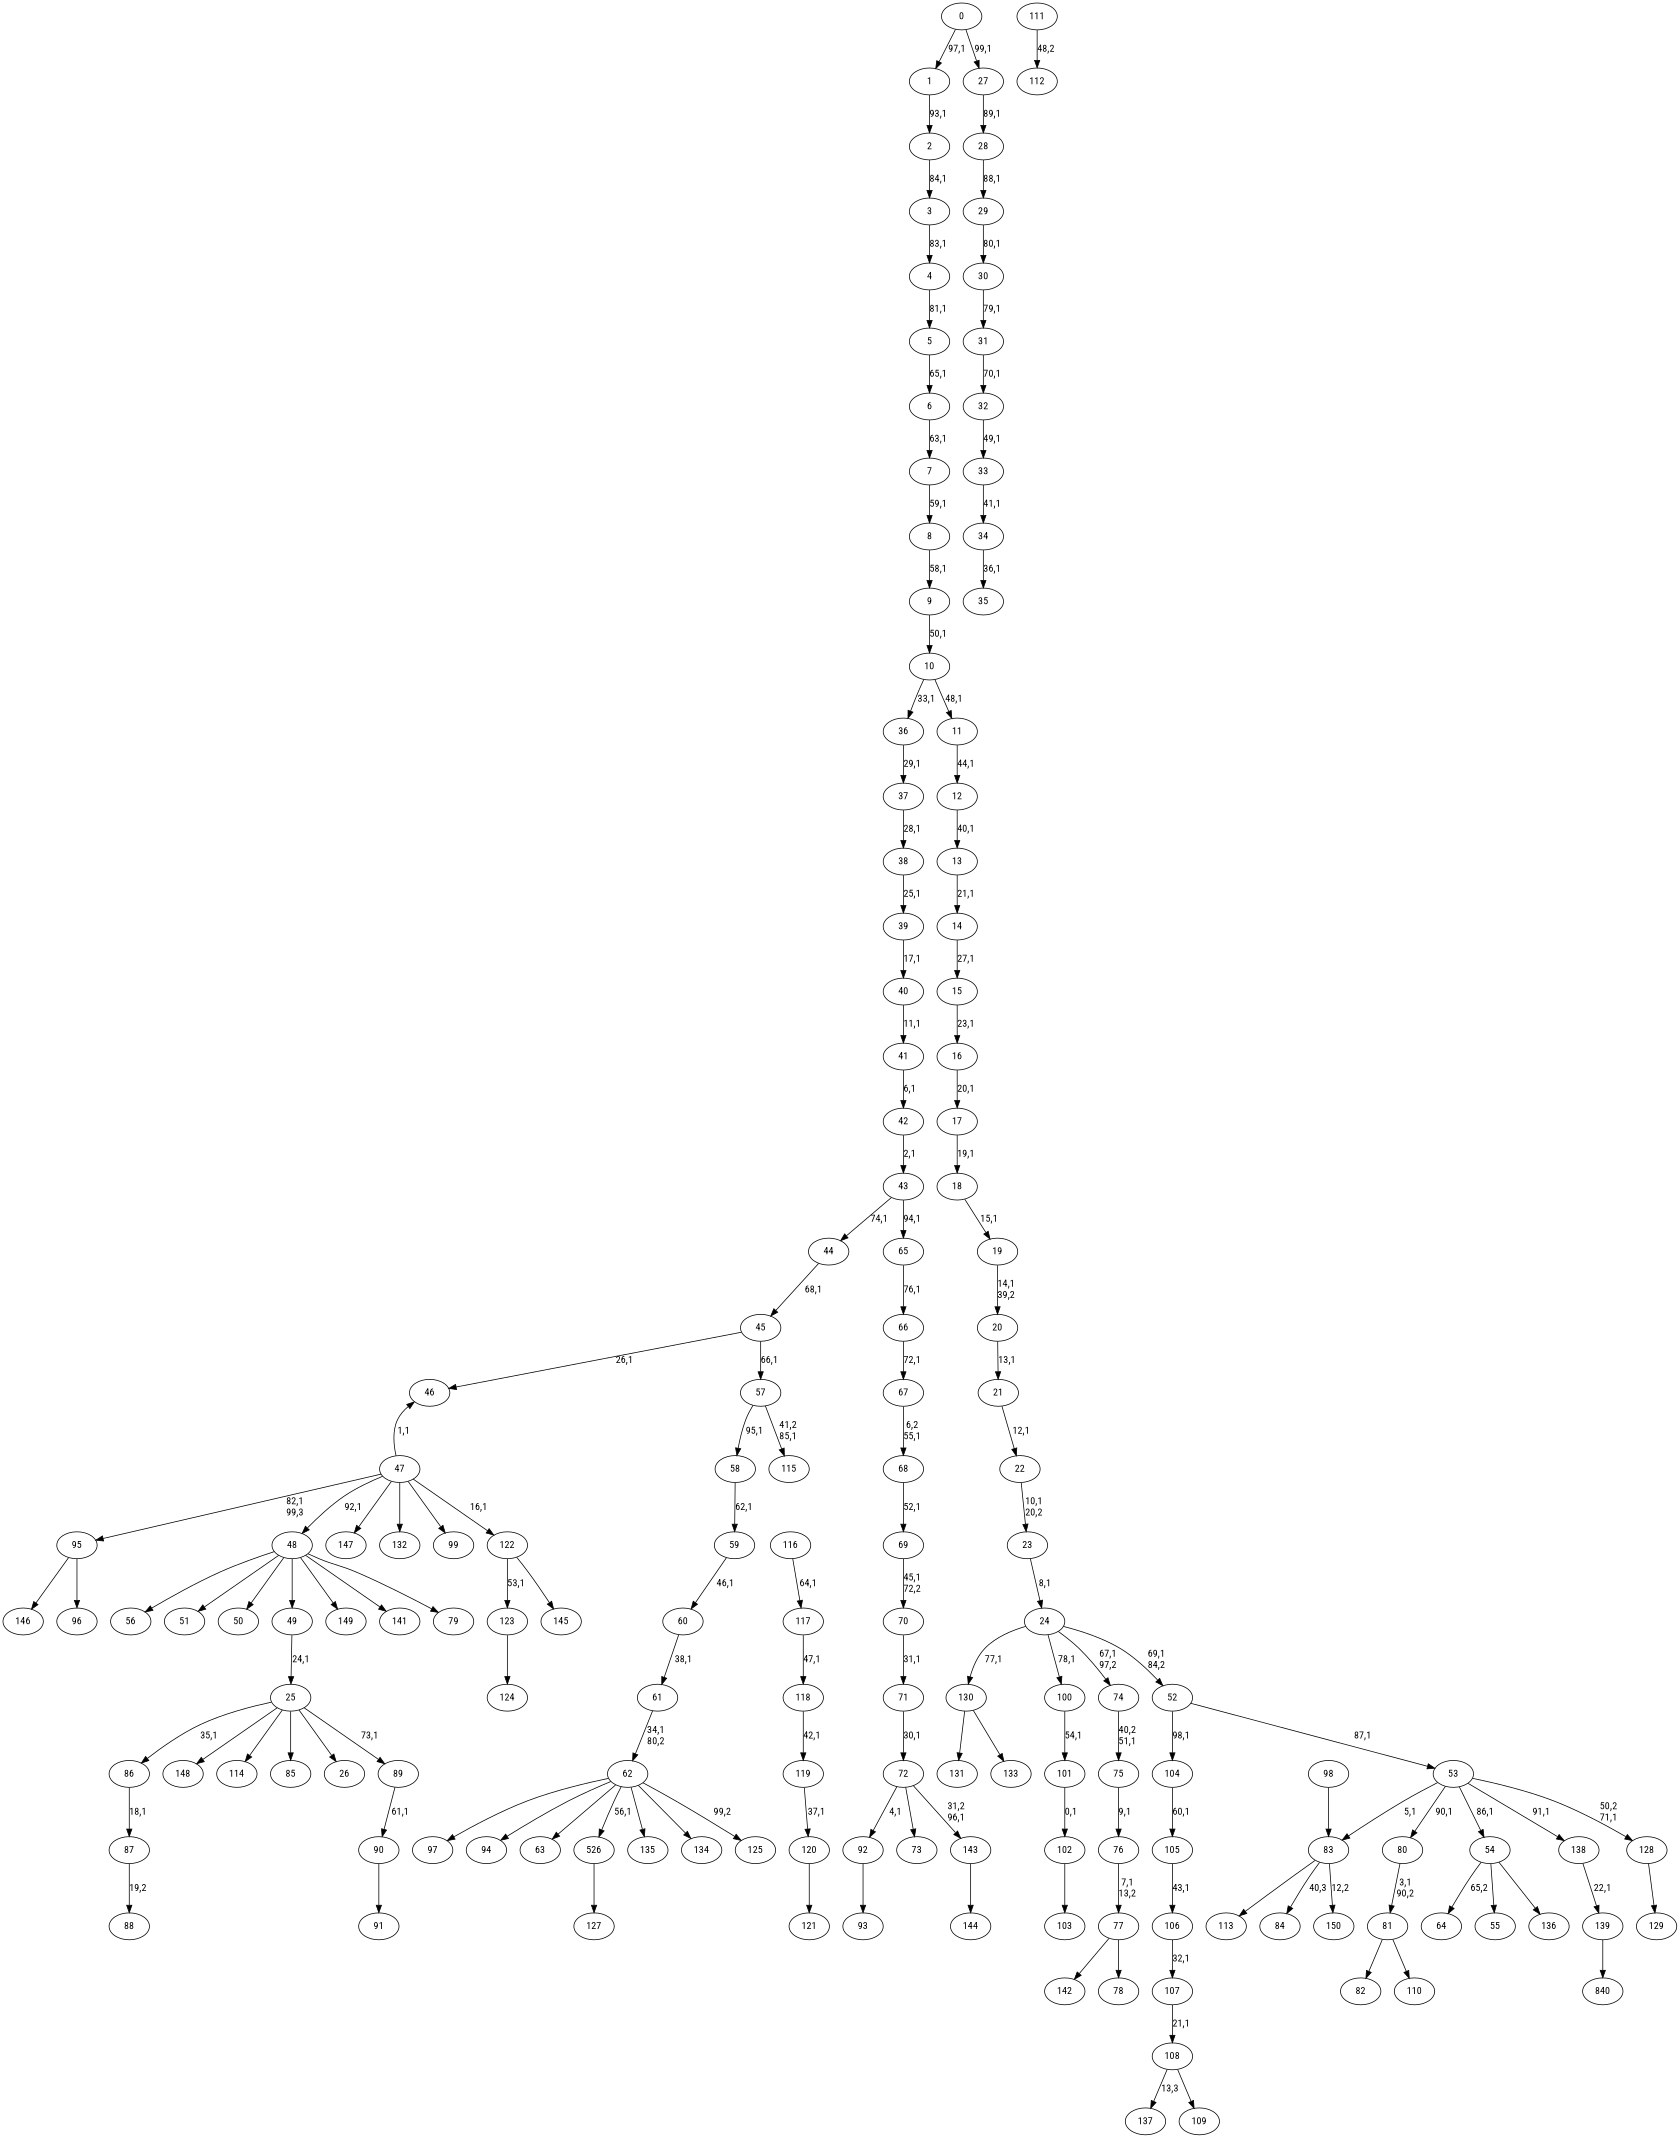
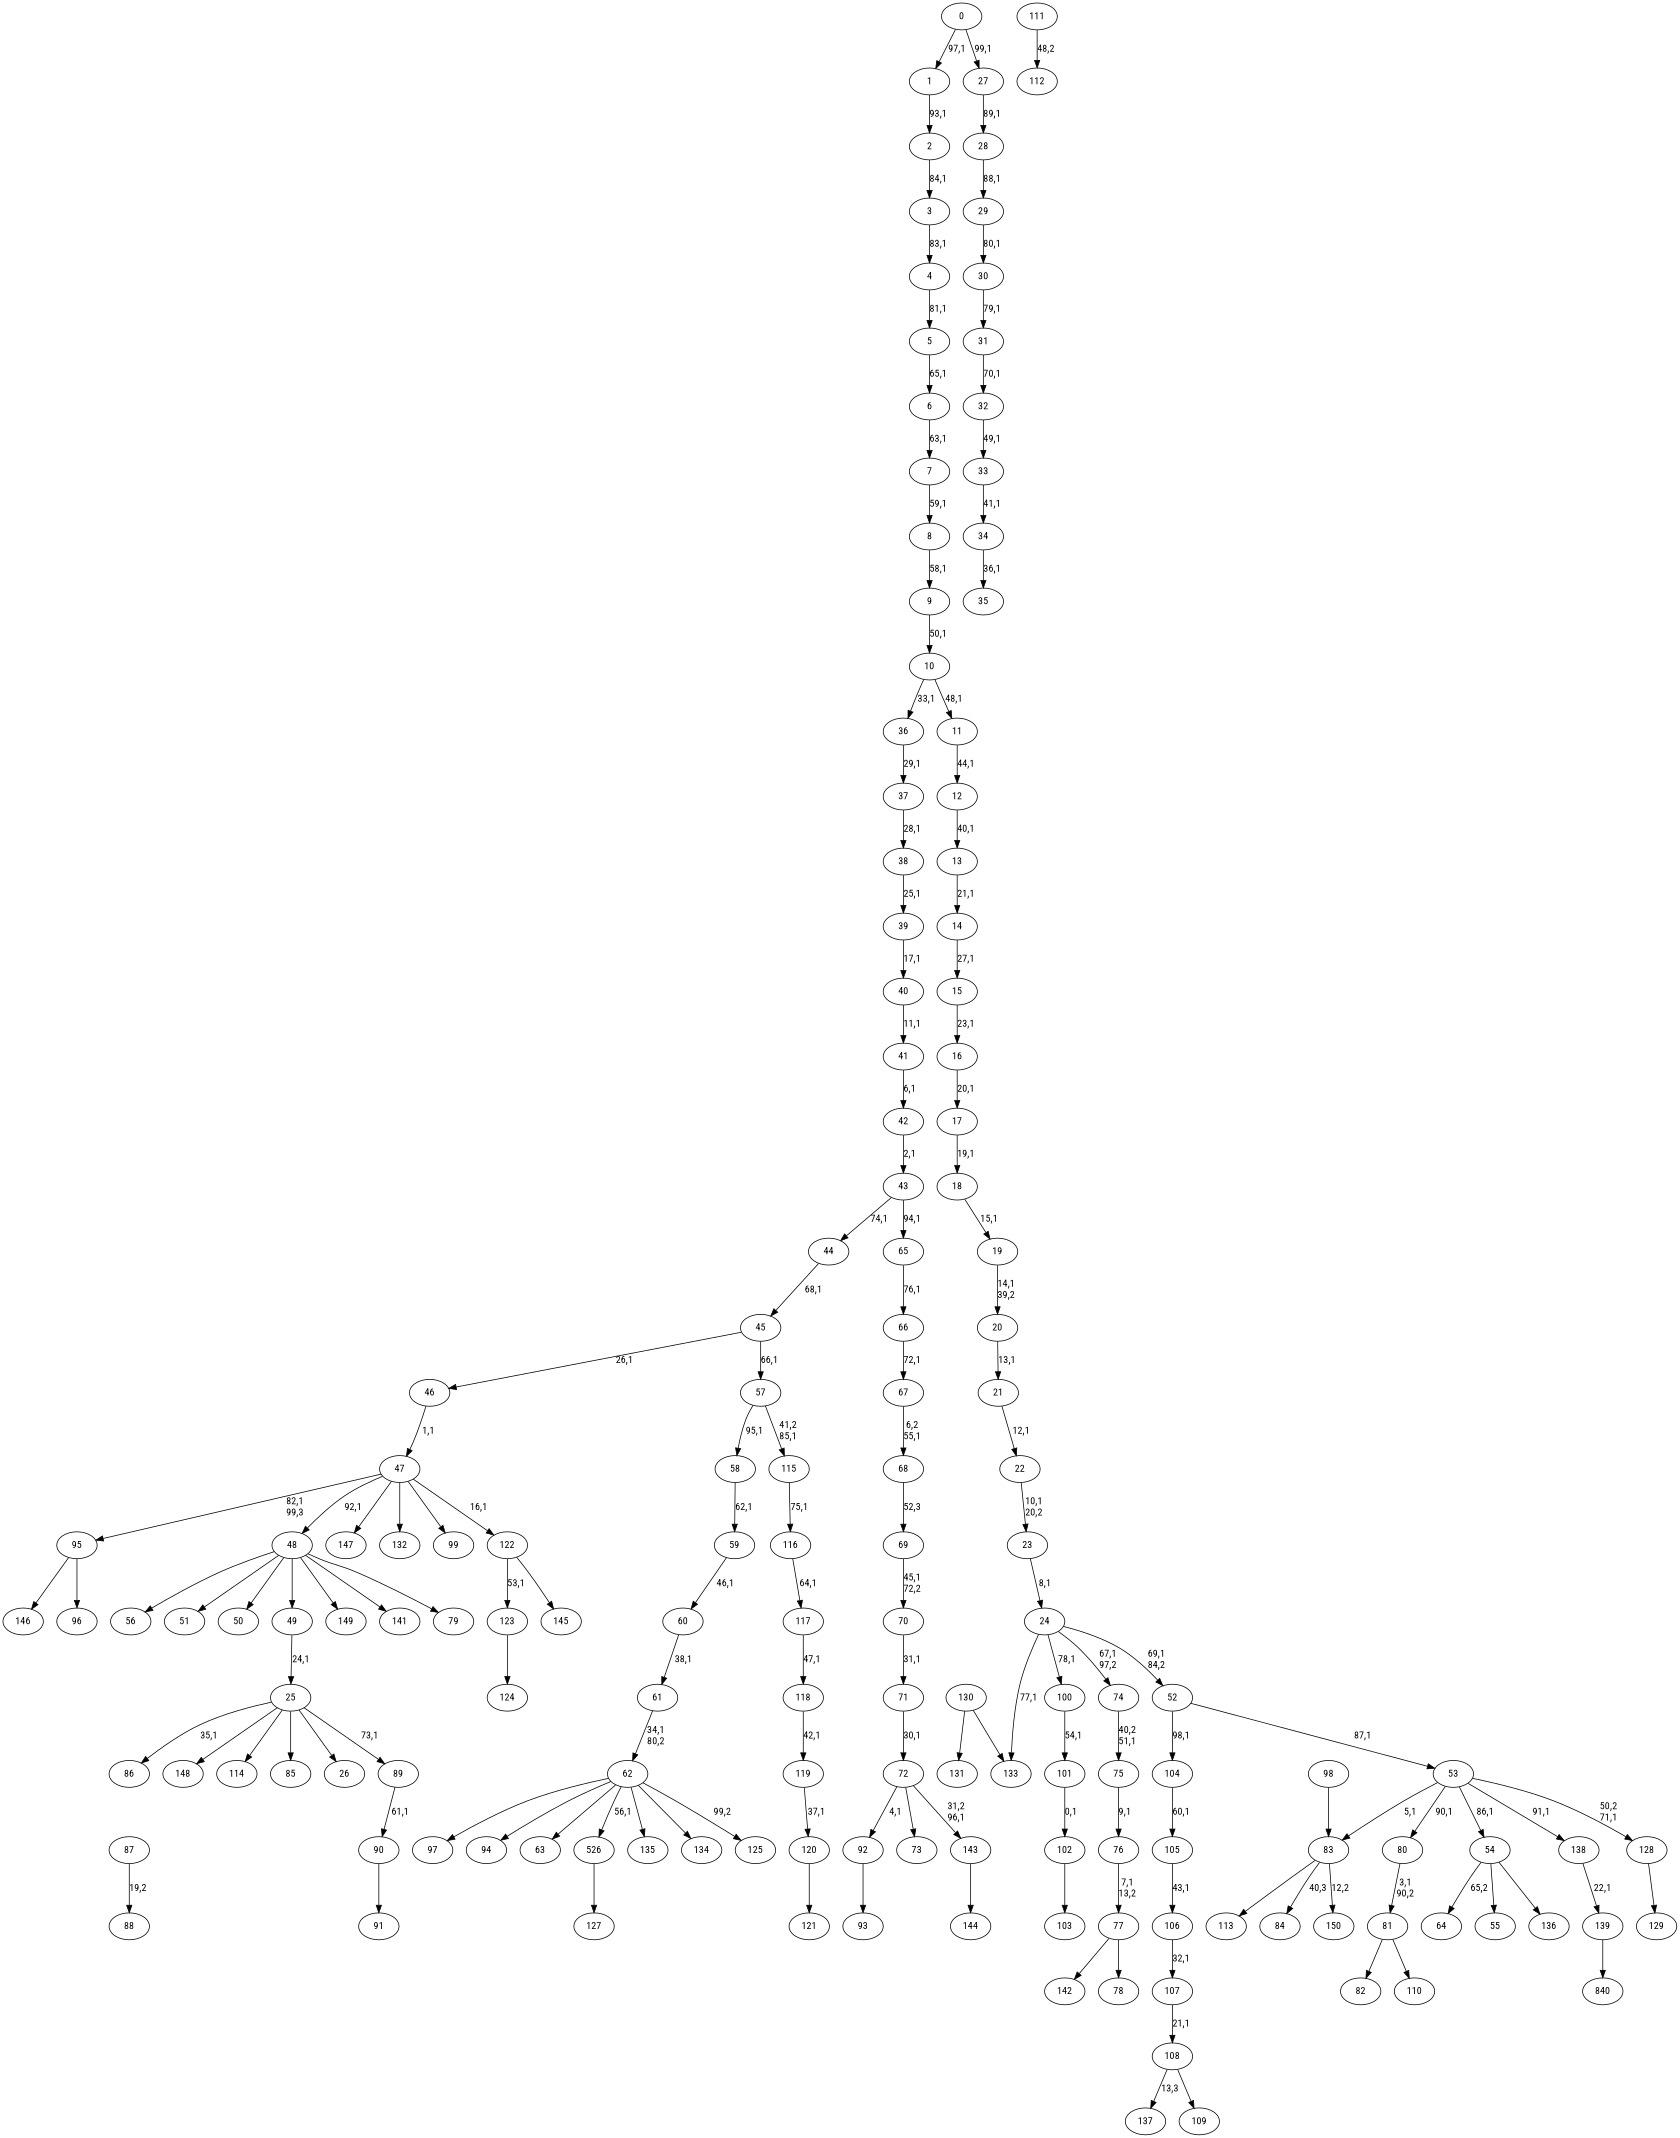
(395, 1429) -> (419, 1428)
none -> (790, 1503)
(912, 1507) -> (912, 1507)
(990, 1644) -> (1018, 1692)
(129, 1808) -> none
